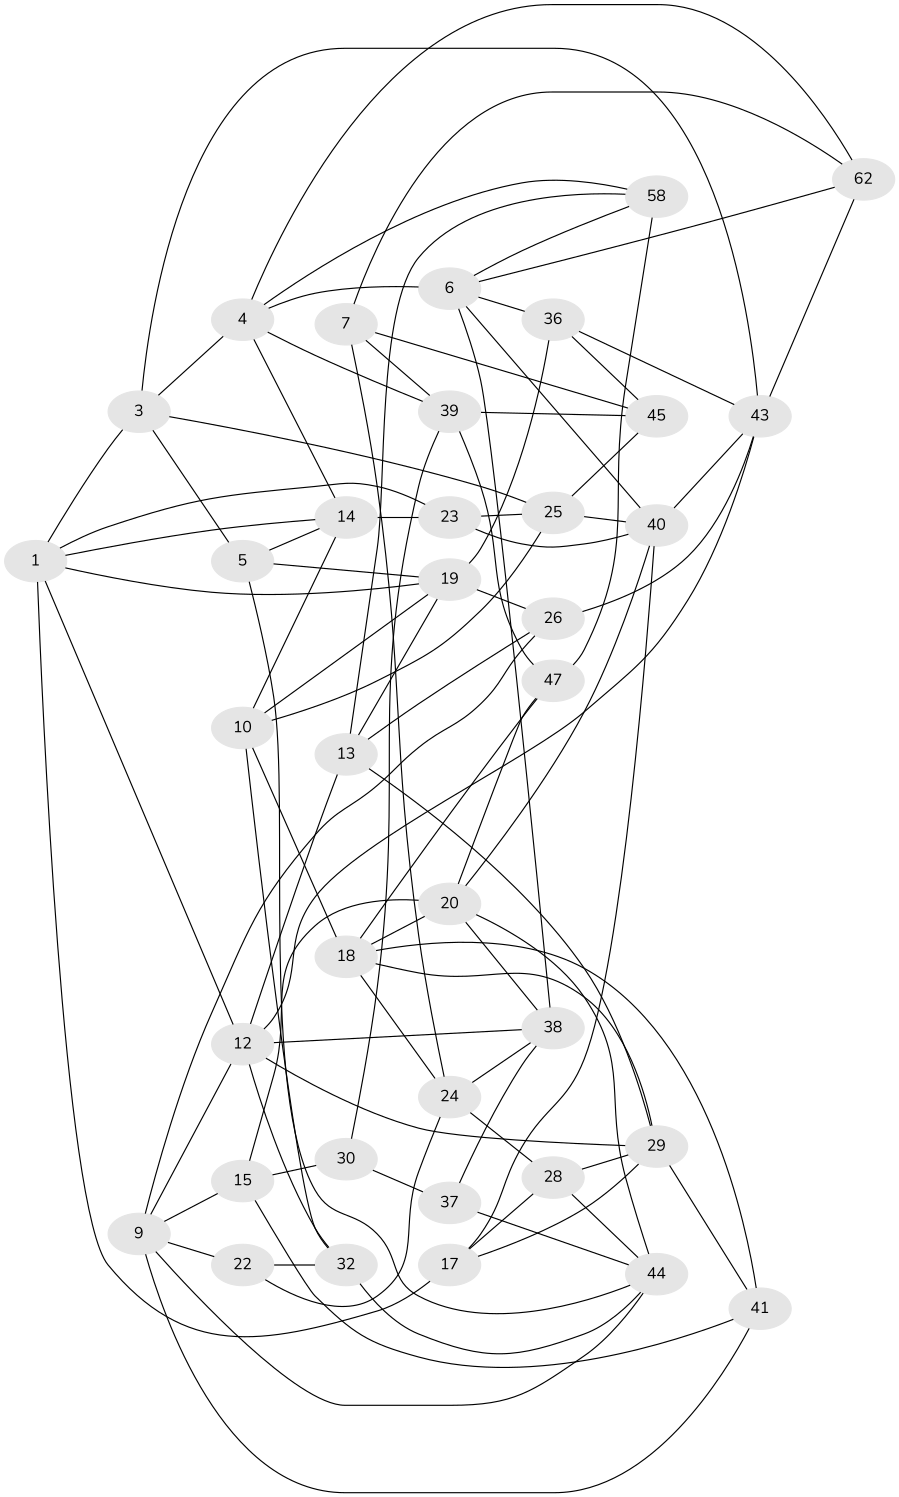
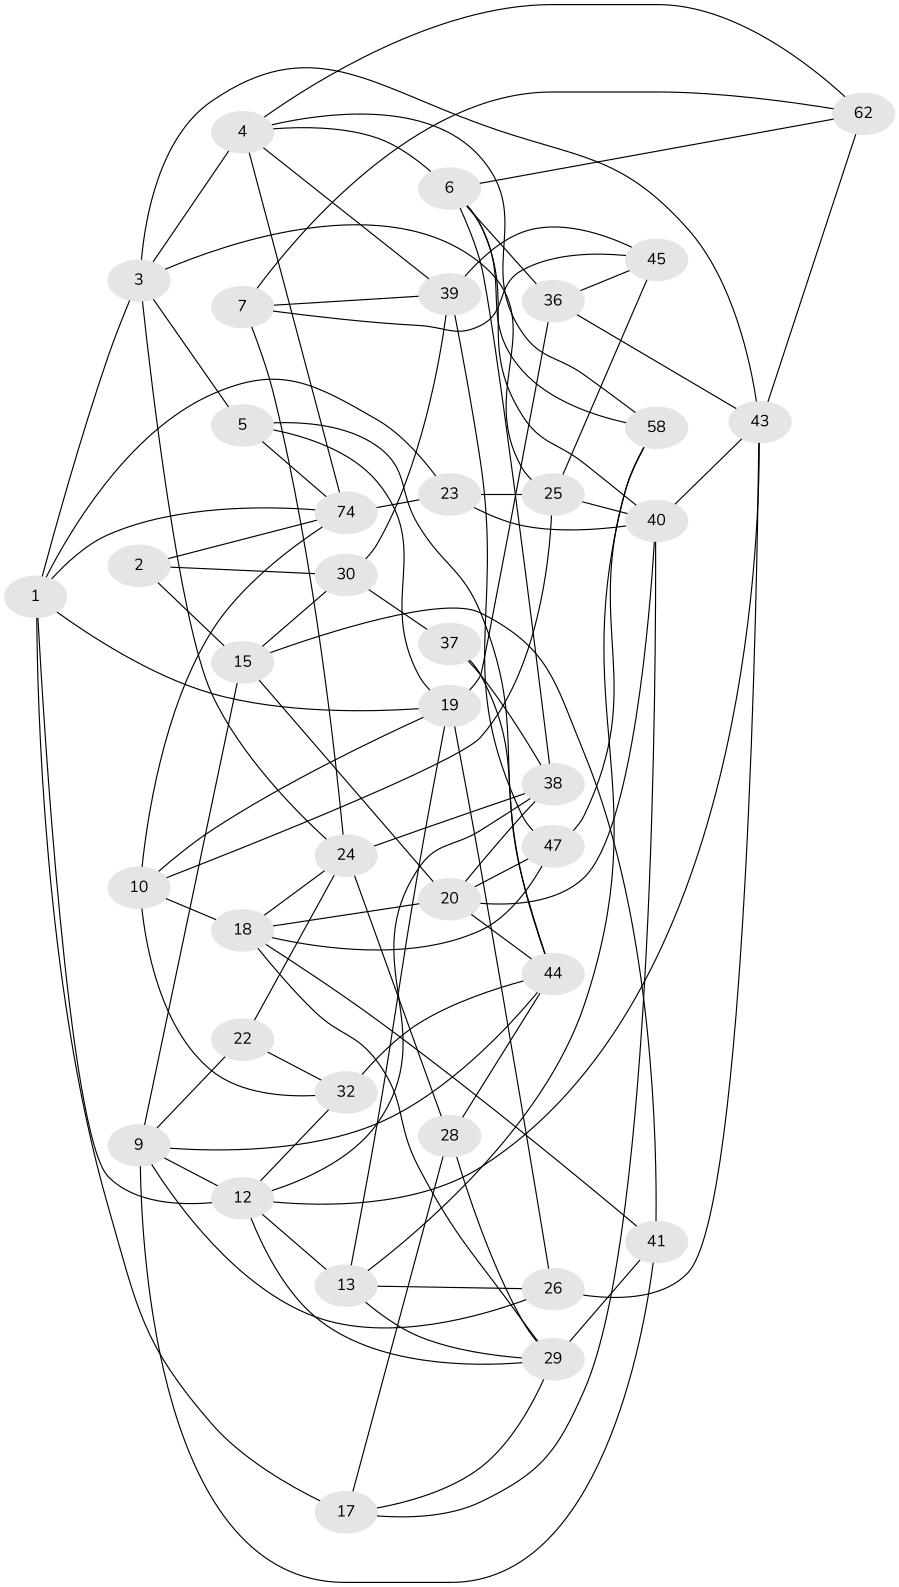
(346, 518) -> (346, 513)
none -> (139, 566)
none -> (184, 591)
